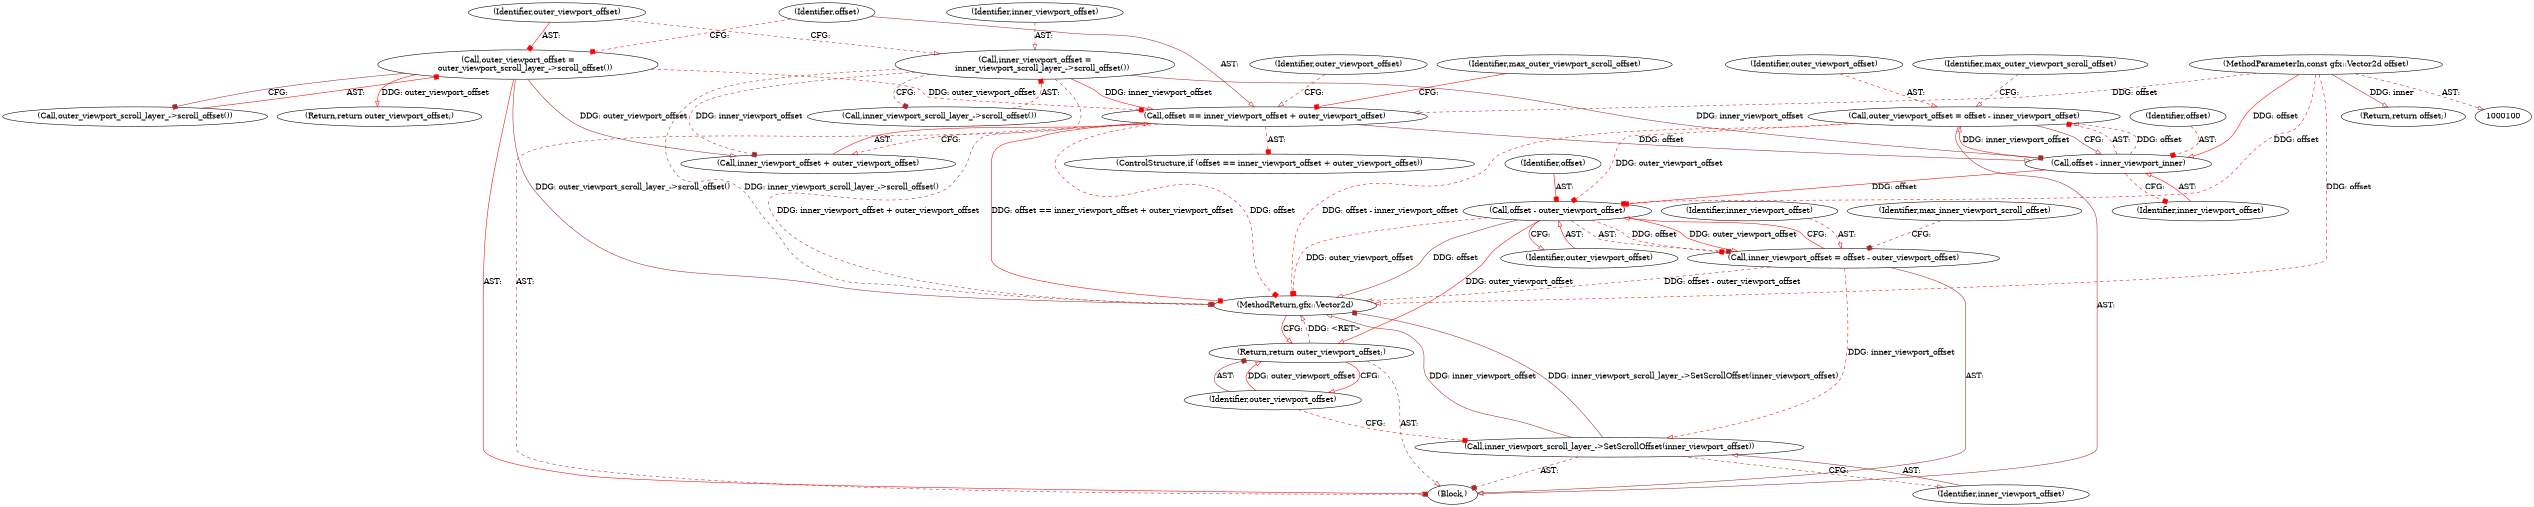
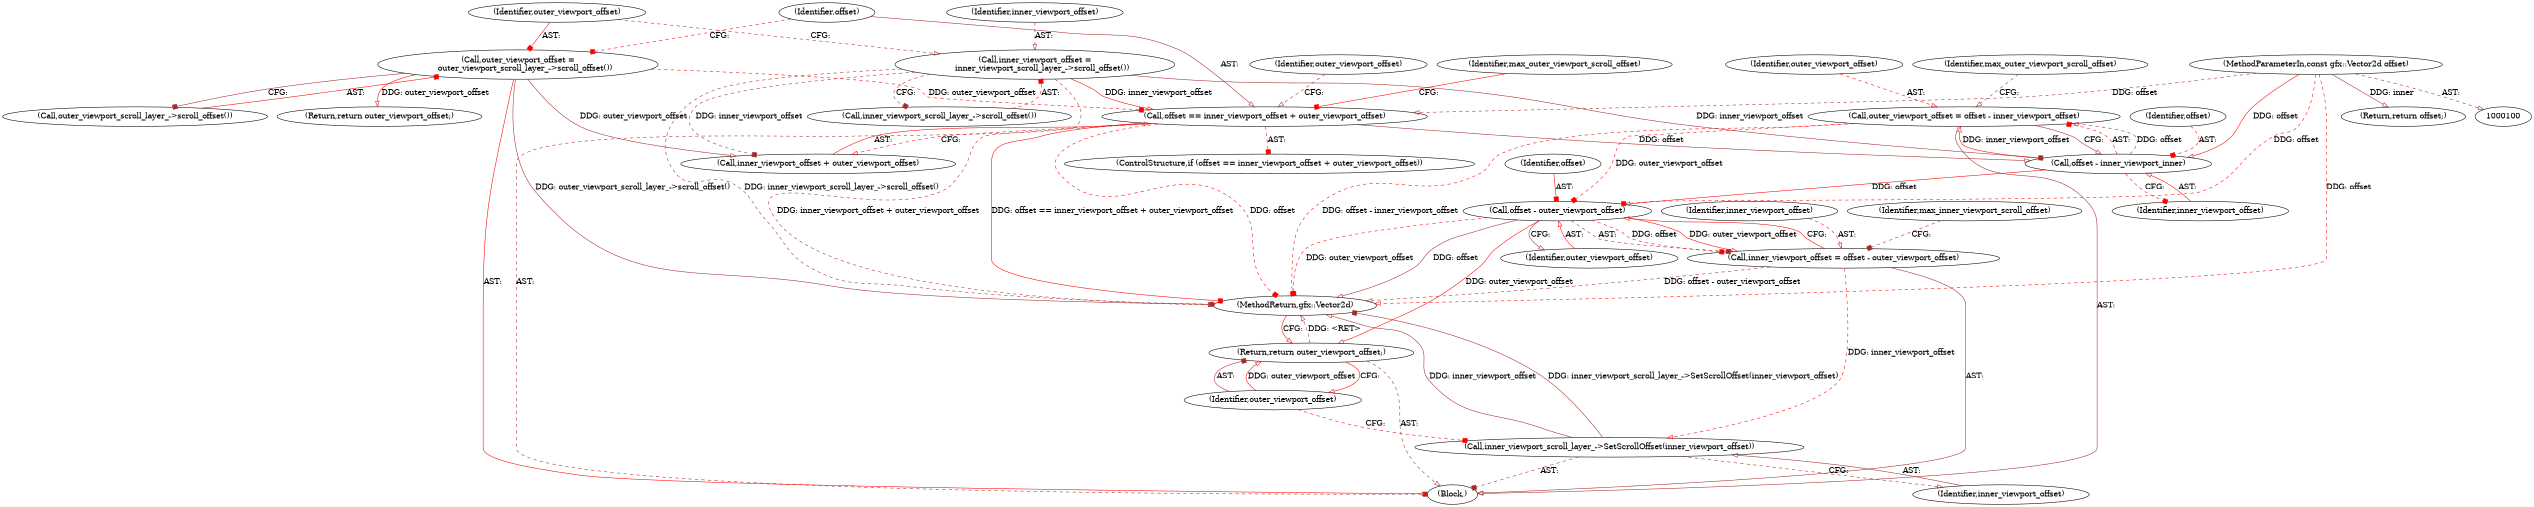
(1838, 186) -> (1838, 186)
